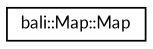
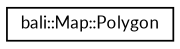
(76, 24) -> (90, 24)
